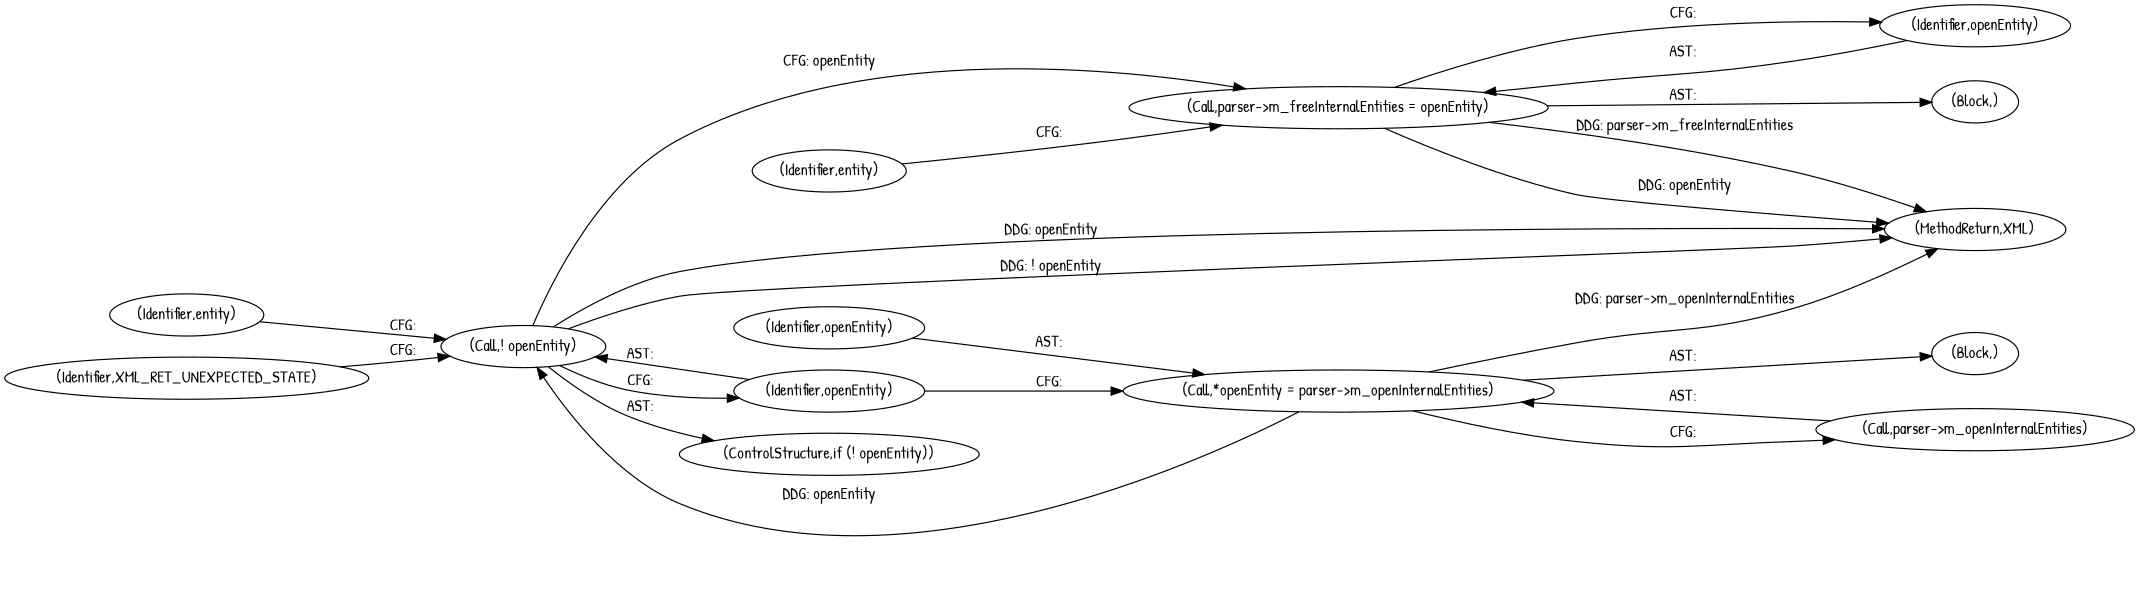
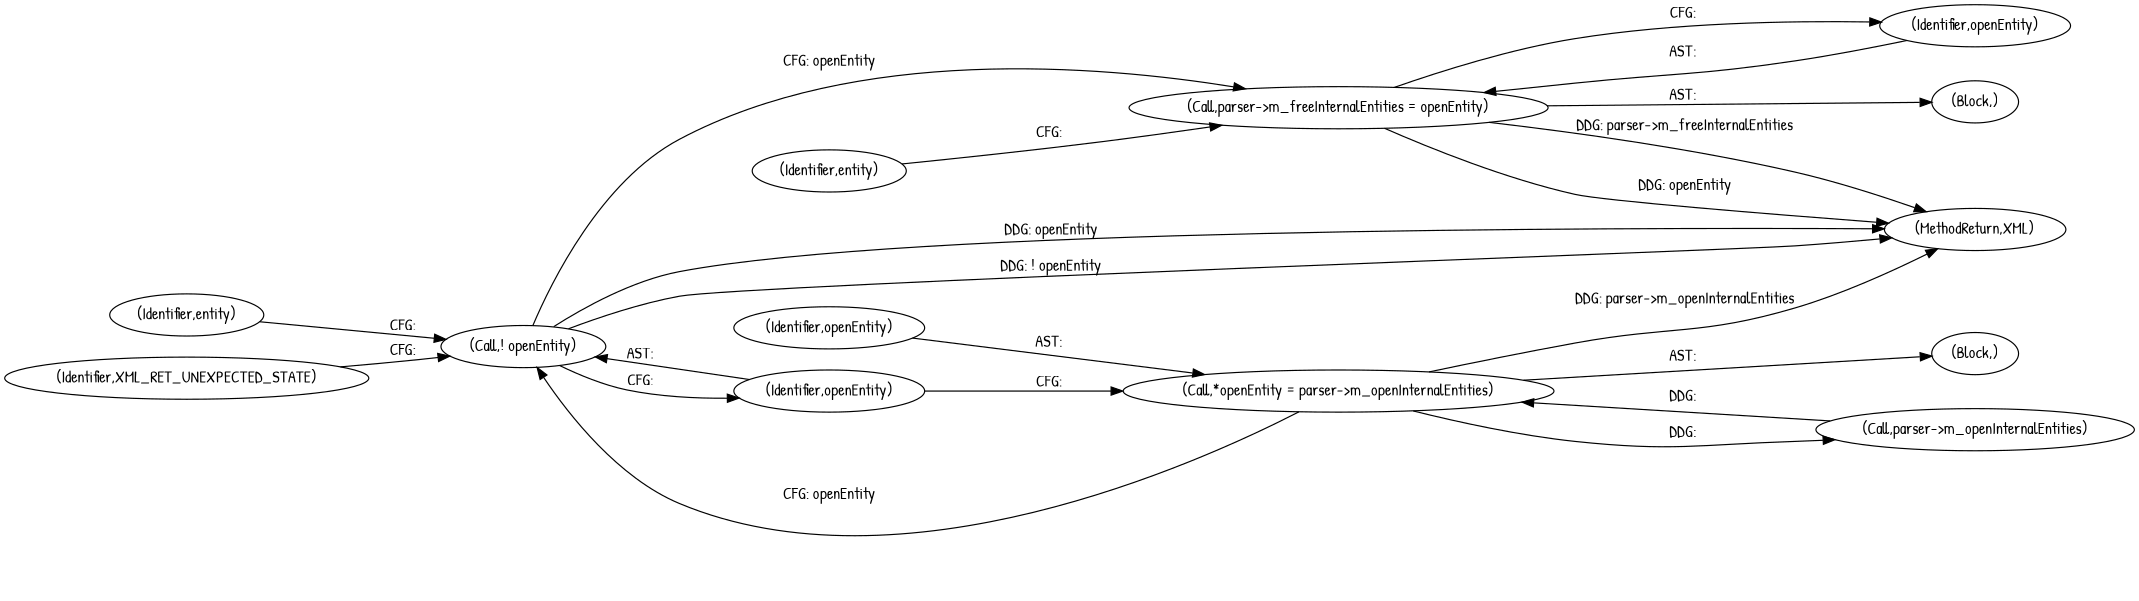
(1685, 396) -> (1685, 396)
(1685, 433) -> (1685, 433)
(829, 454) -> none
(829, 495) -> (829, 495)
